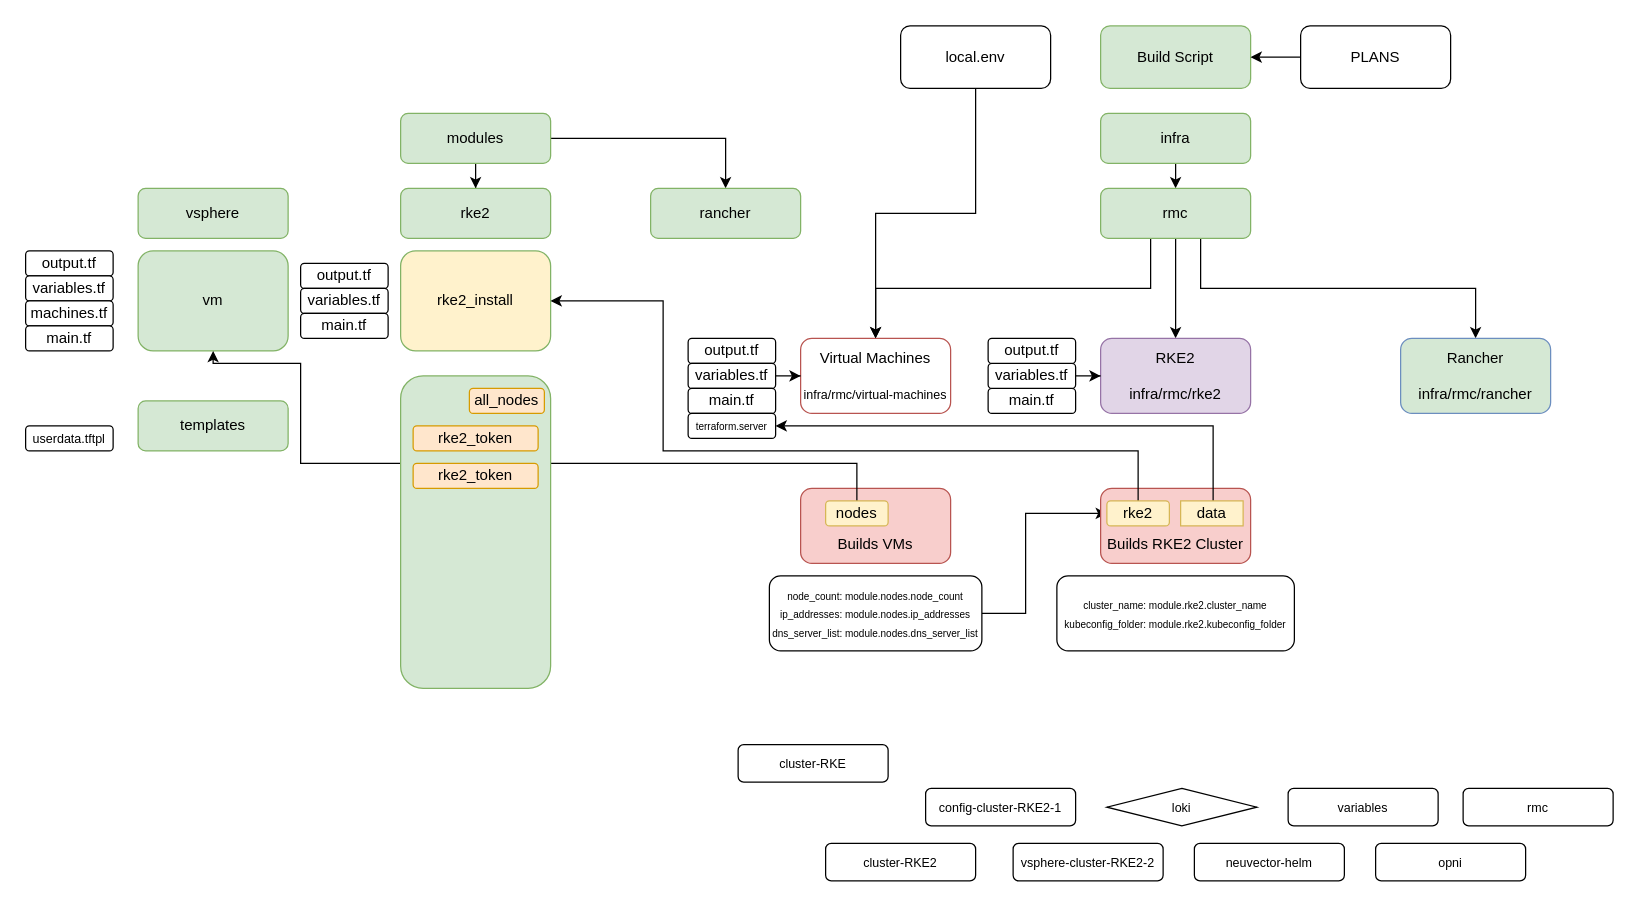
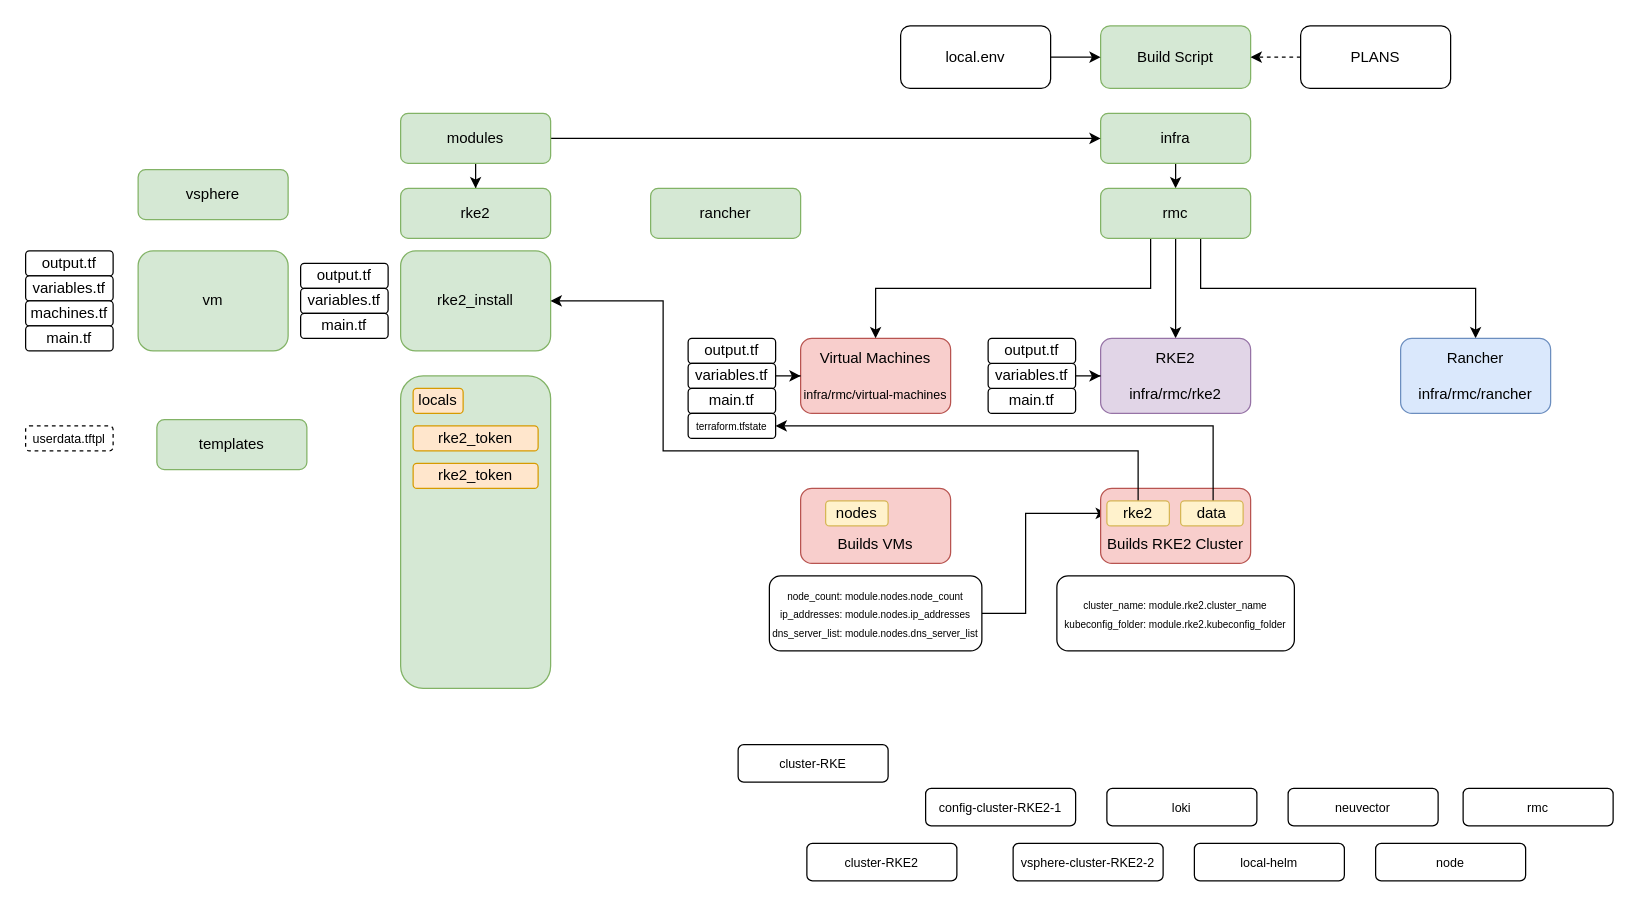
(1280, 57) -> (1280, 57)
(726, 157) -> (908, 138)
(213, 213) -> (213, 194)
(953, 213) -> (1072, 57)
(476, 301) -> (476, 301)
(876, 376) -> (876, 376)
(1476, 376) -> (1476, 376)
none -> (438, 401)
(507, 401) -> none
(213, 426) -> (232, 444)
(732, 426) -> (732, 426)
(69, 438) -> (69, 438)
(722, 463) -> none
(1212, 513) -> (1212, 513)
(1182, 807) -> (1182, 807)
(1363, 807) -> (1363, 807)
(901, 862) -> (882, 862)
(1269, 862) -> (1269, 862)
(1451, 862) -> (1451, 862)
